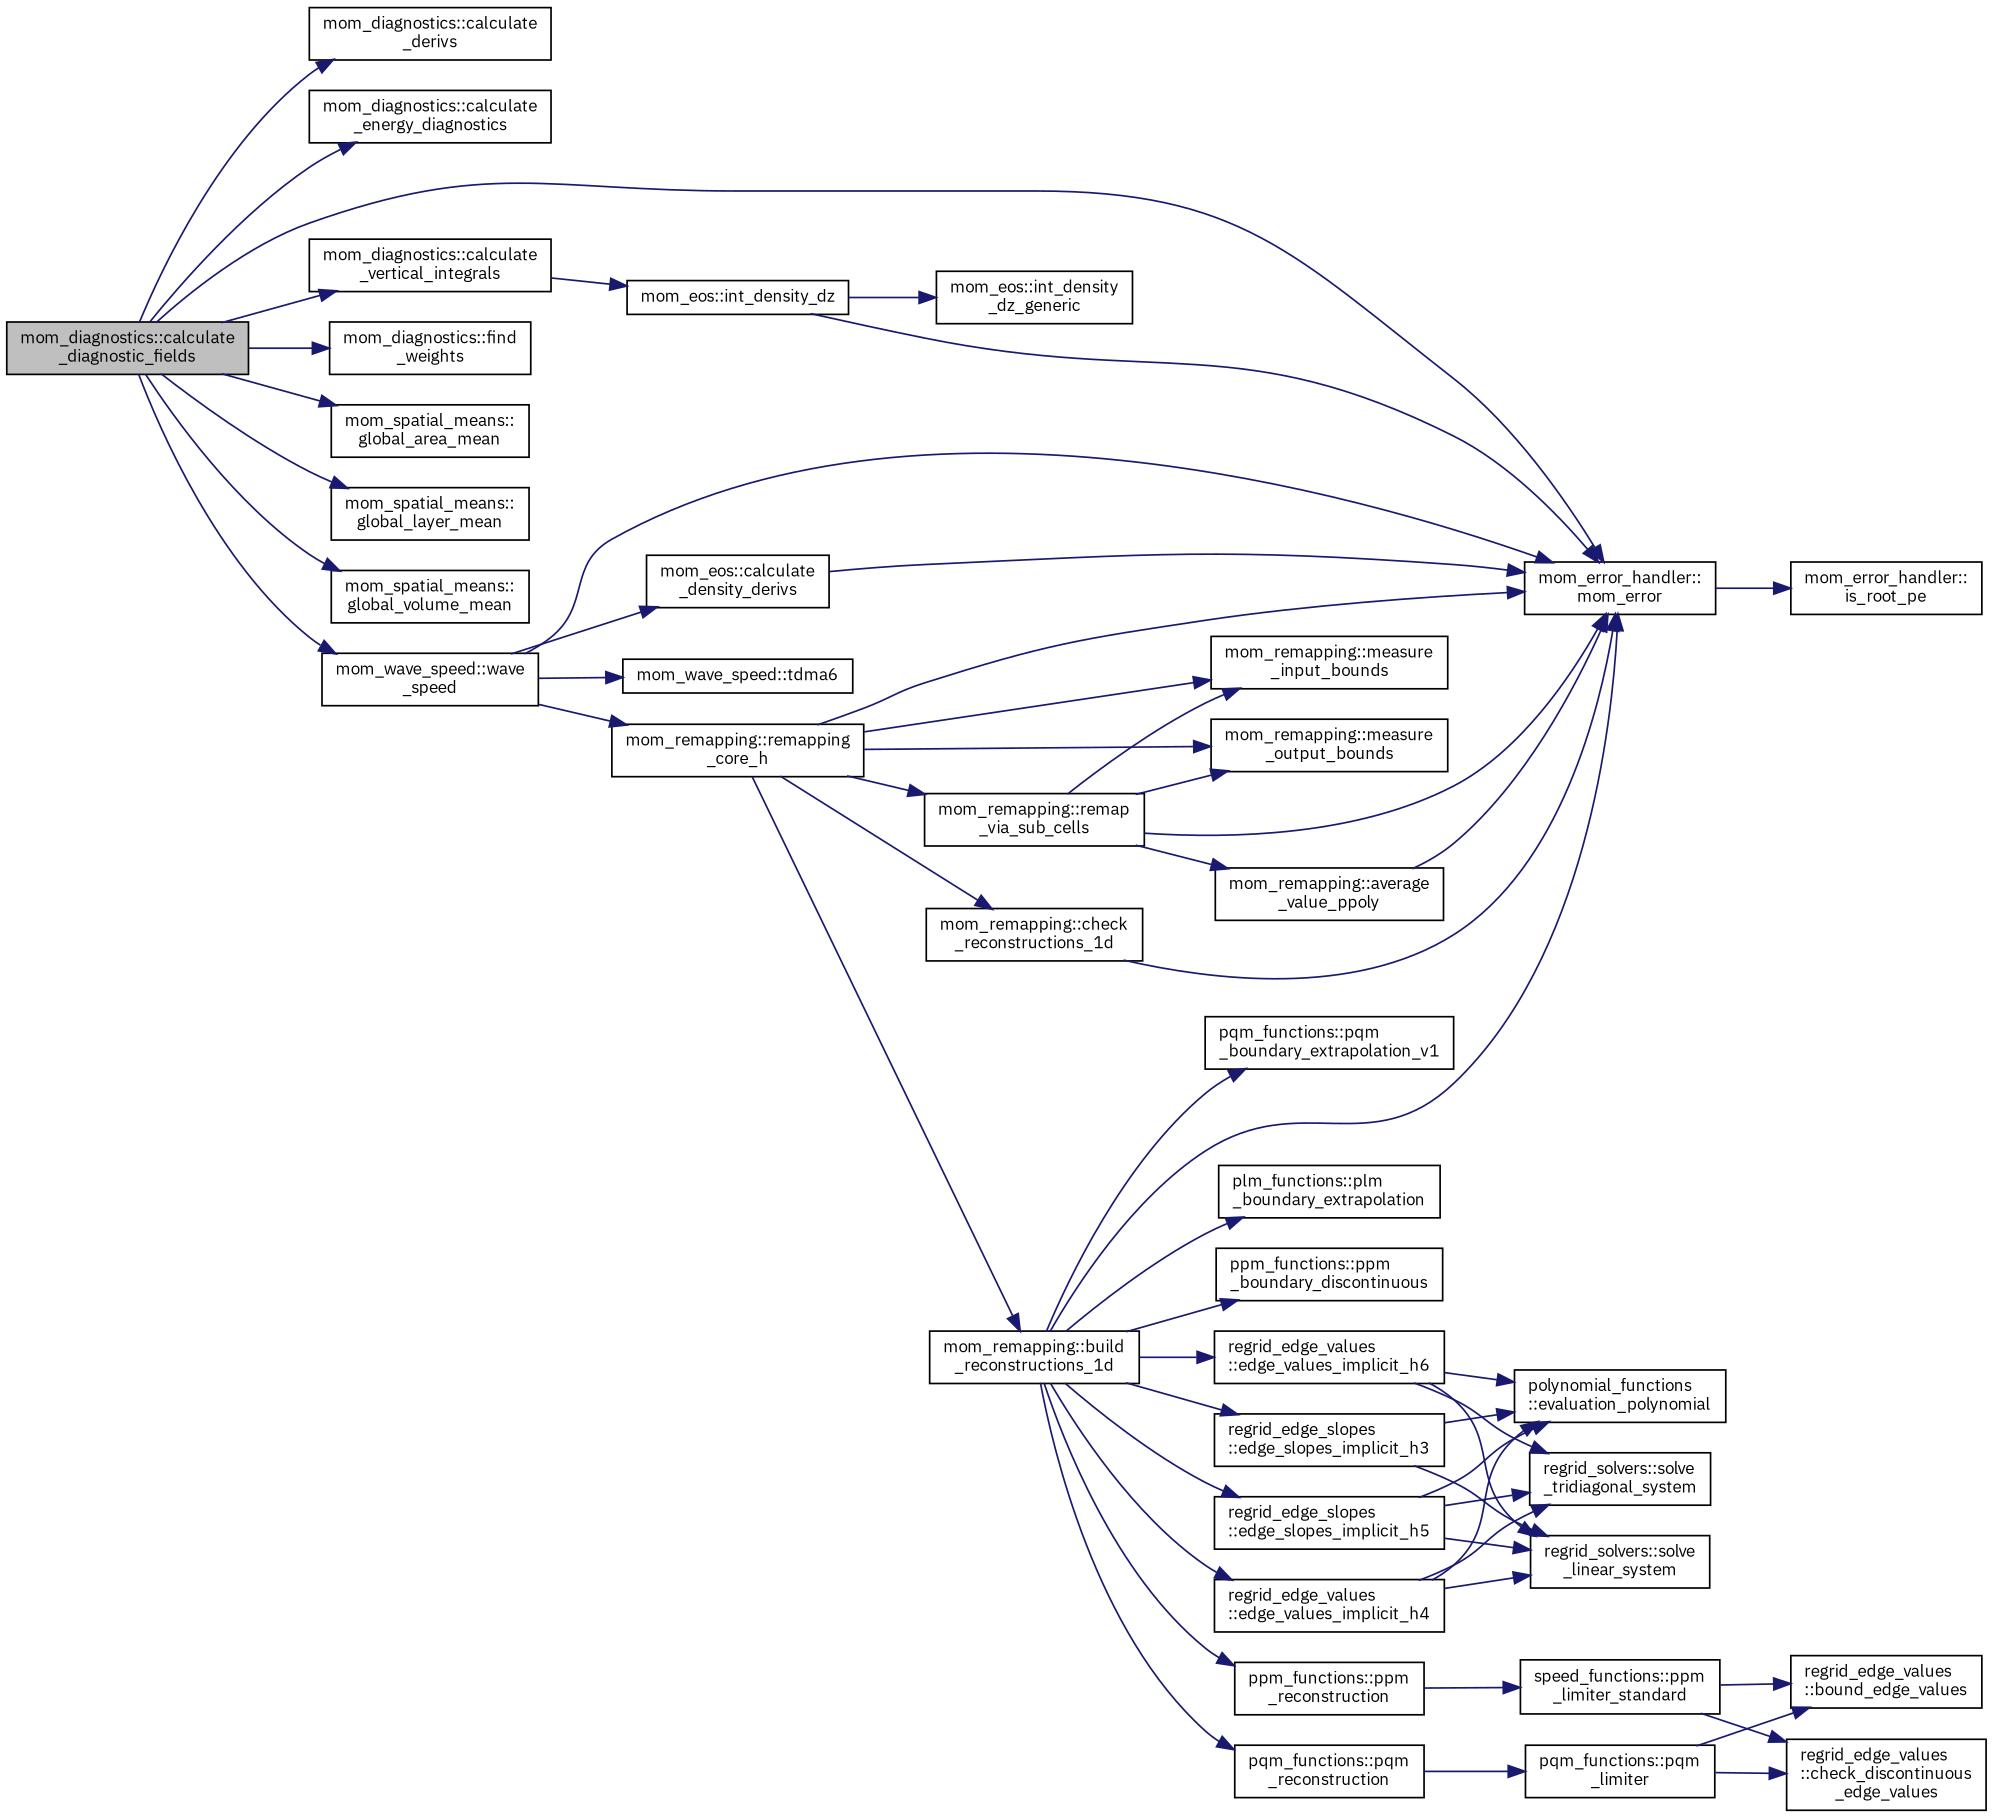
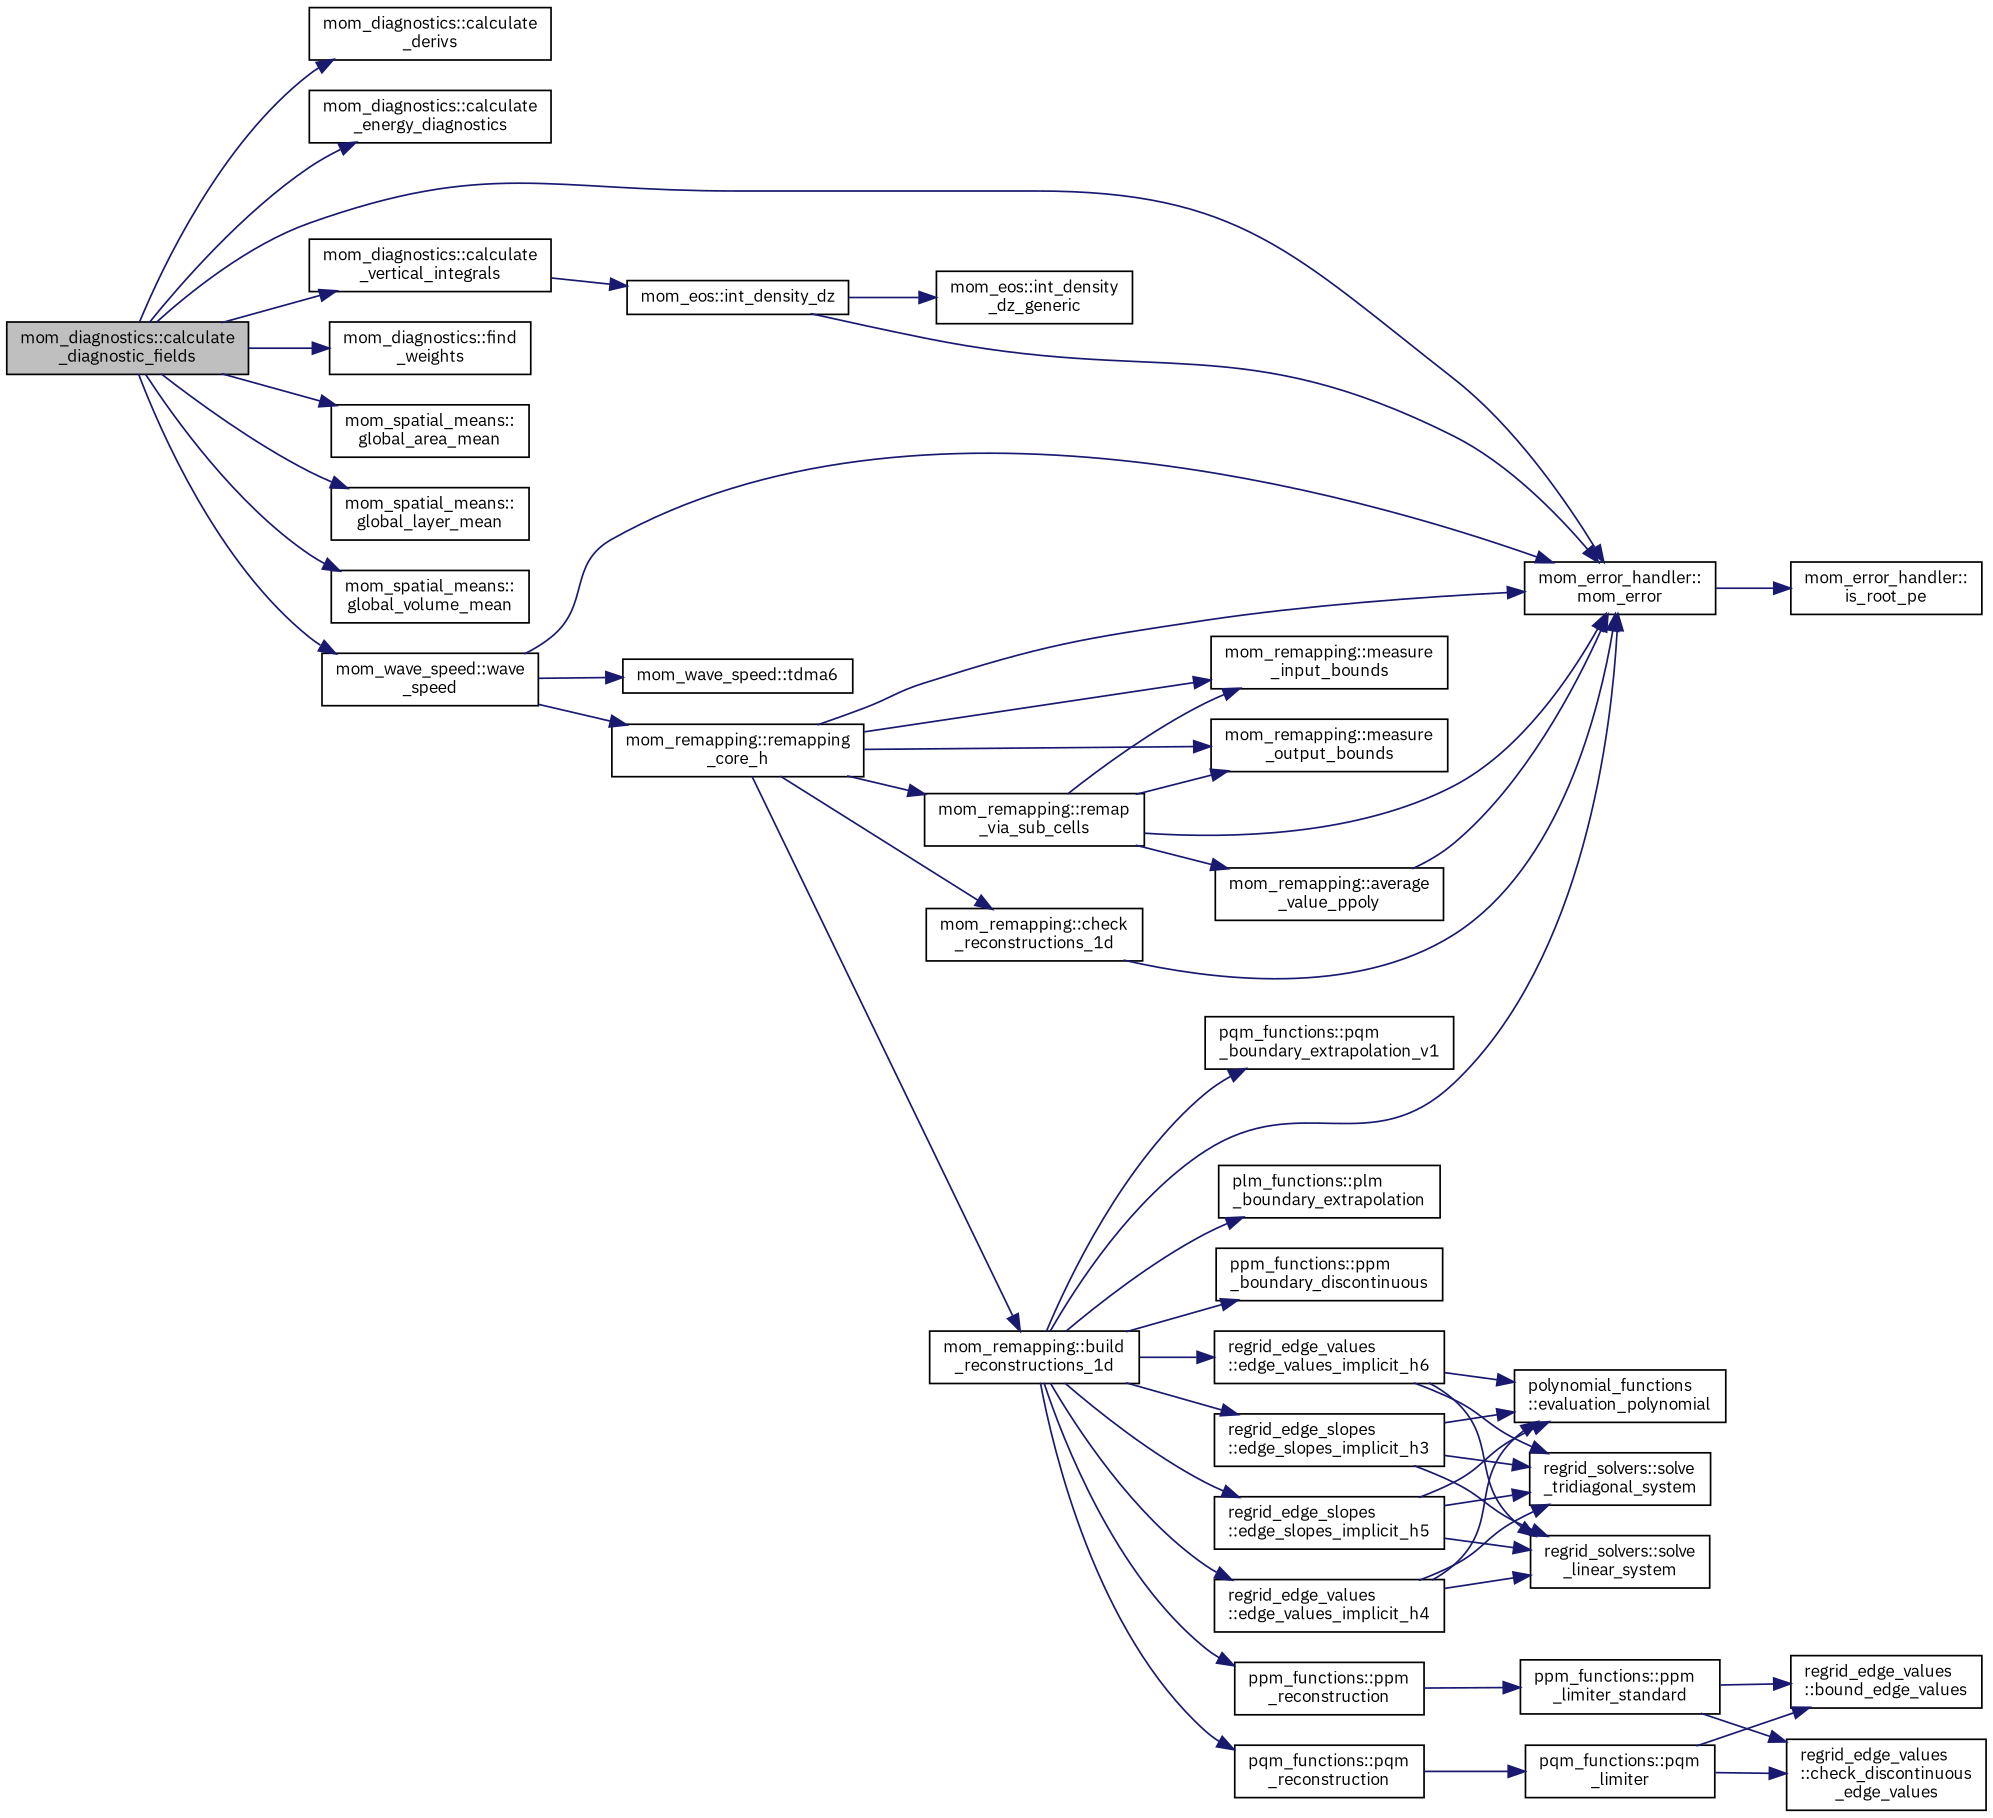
(738, 581) -> none
none -> (1470, 1459)
(1620, 1687) -> (1620, 1687)
